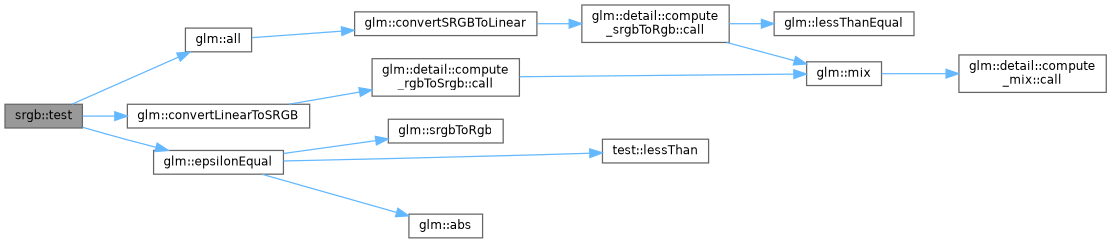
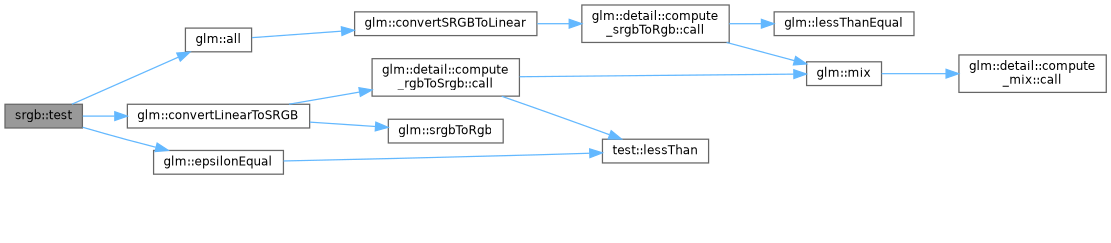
none -> (556, 115)
(330, 147) -> (343, 124)
(446, 226) -> none
